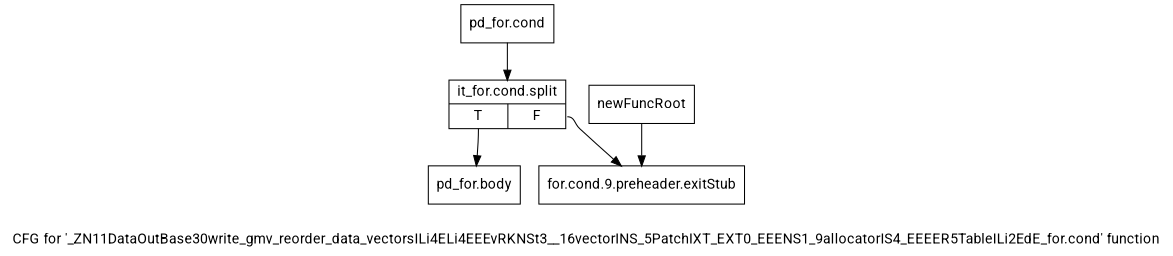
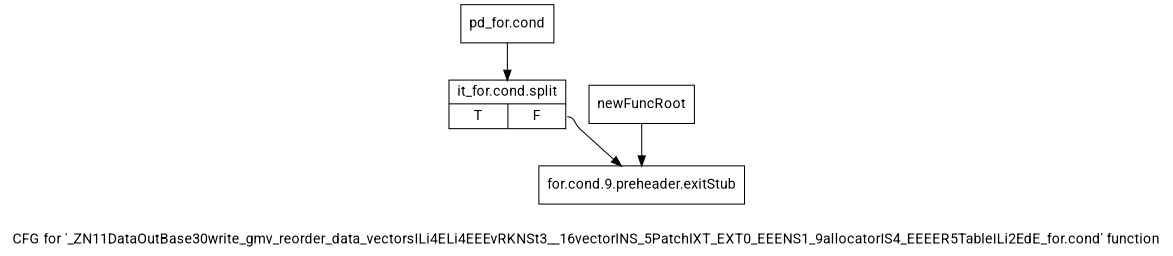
(474, 185) -> none
